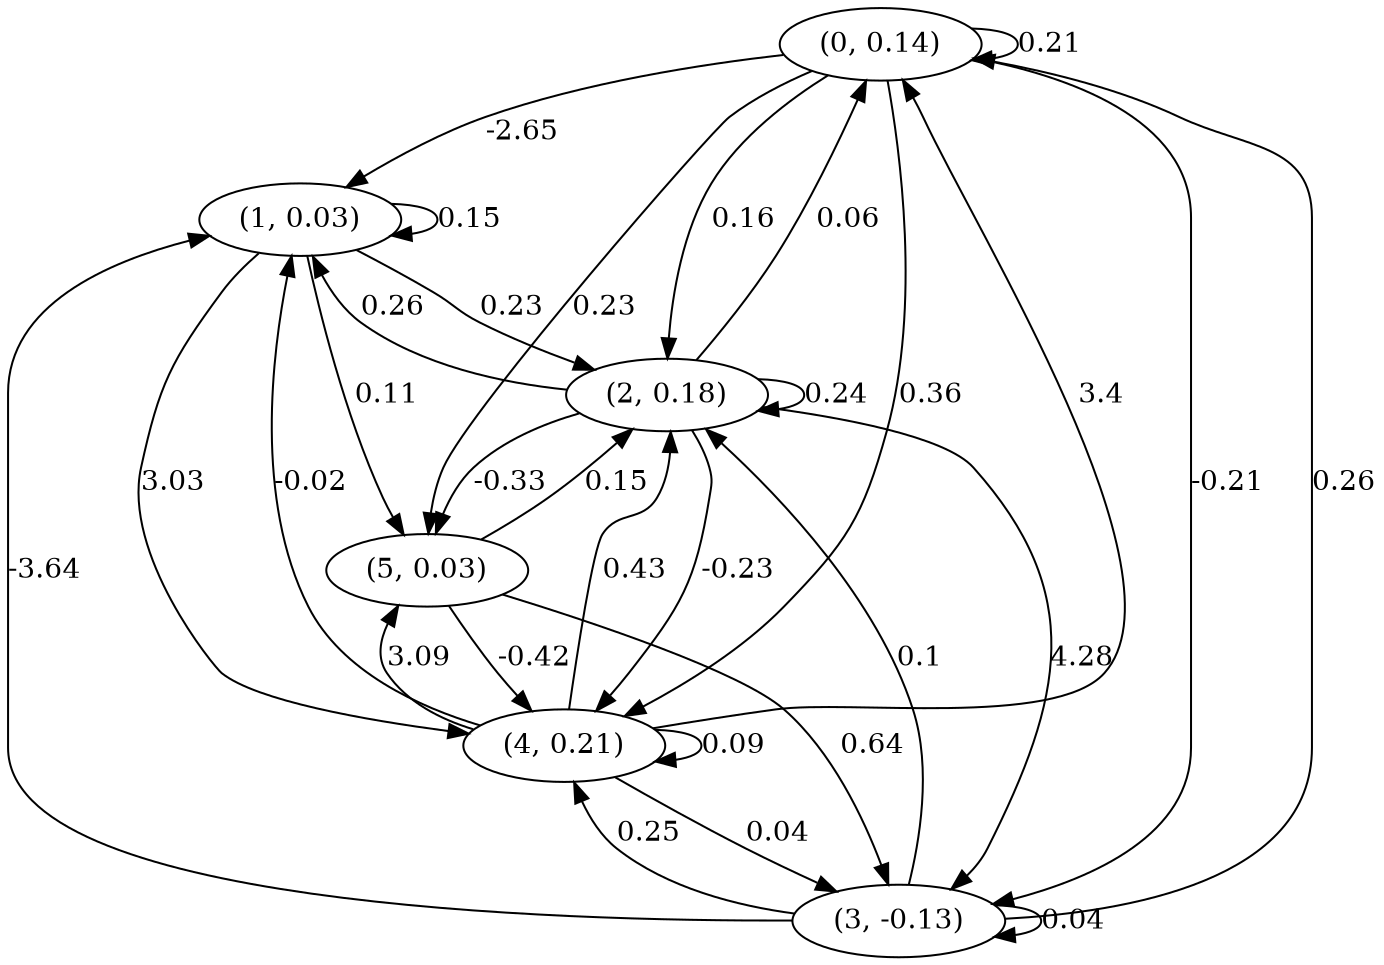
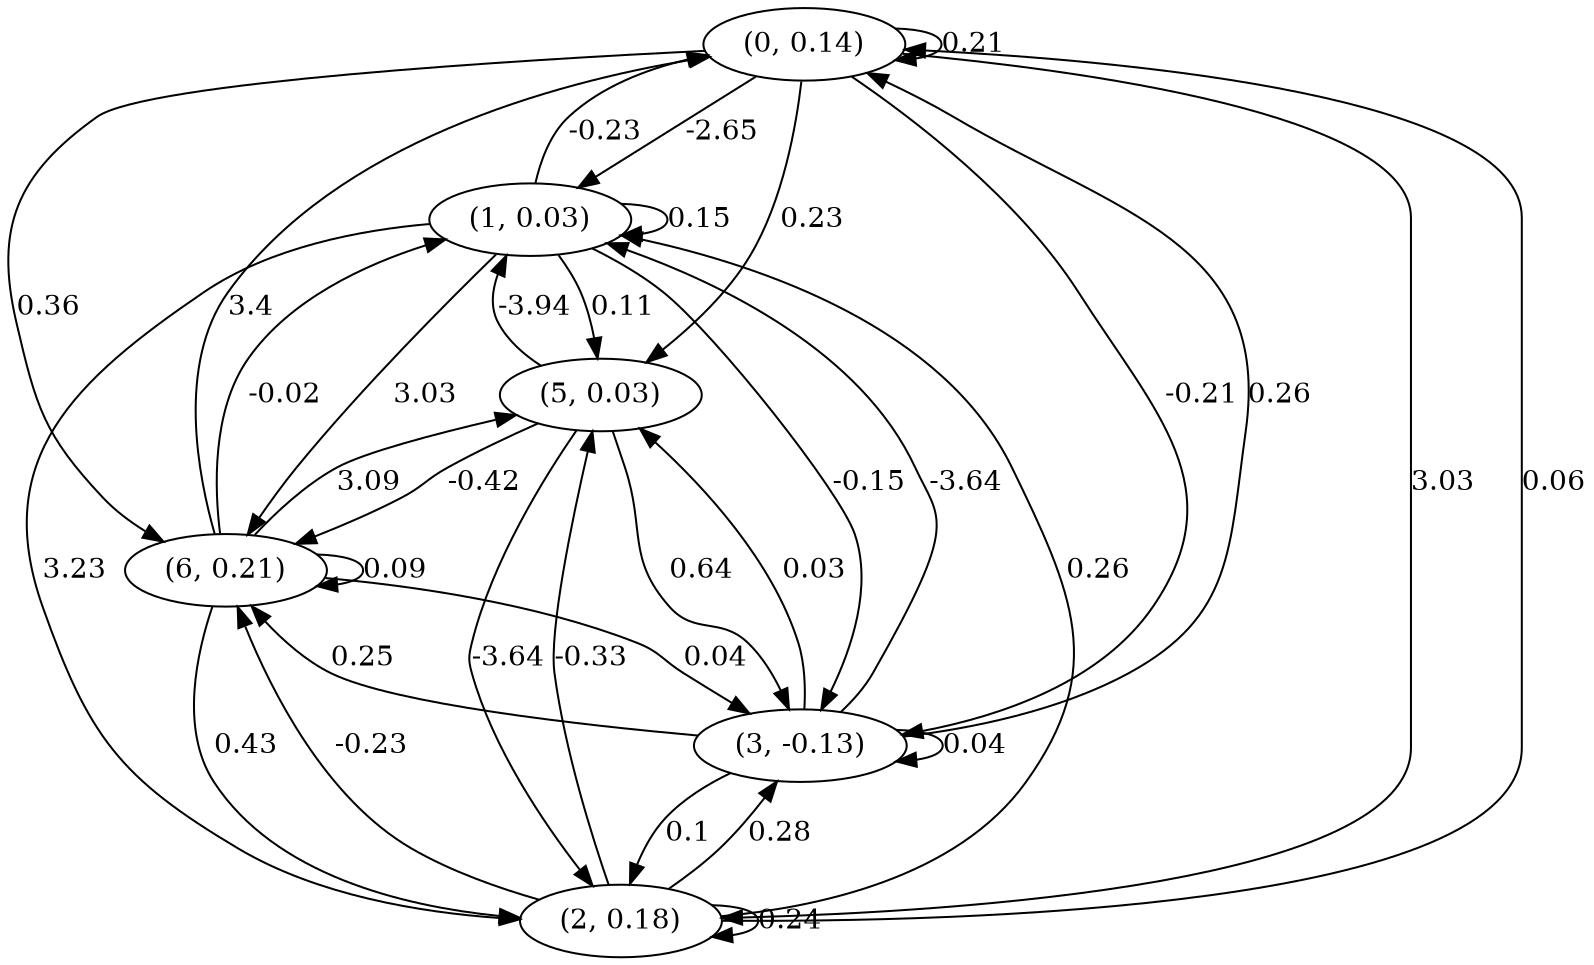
none -> (591, 99)
(744, 220) -> (1443, 483)
(512, 307) -> (75, 570)
none -> (501, 327)
none -> (792, 438)
(617, 483) -> (509, 658)
none -> (758, 561)
(1082, 658) -> (780, 833)
(564, 746) -> (226, 570)
